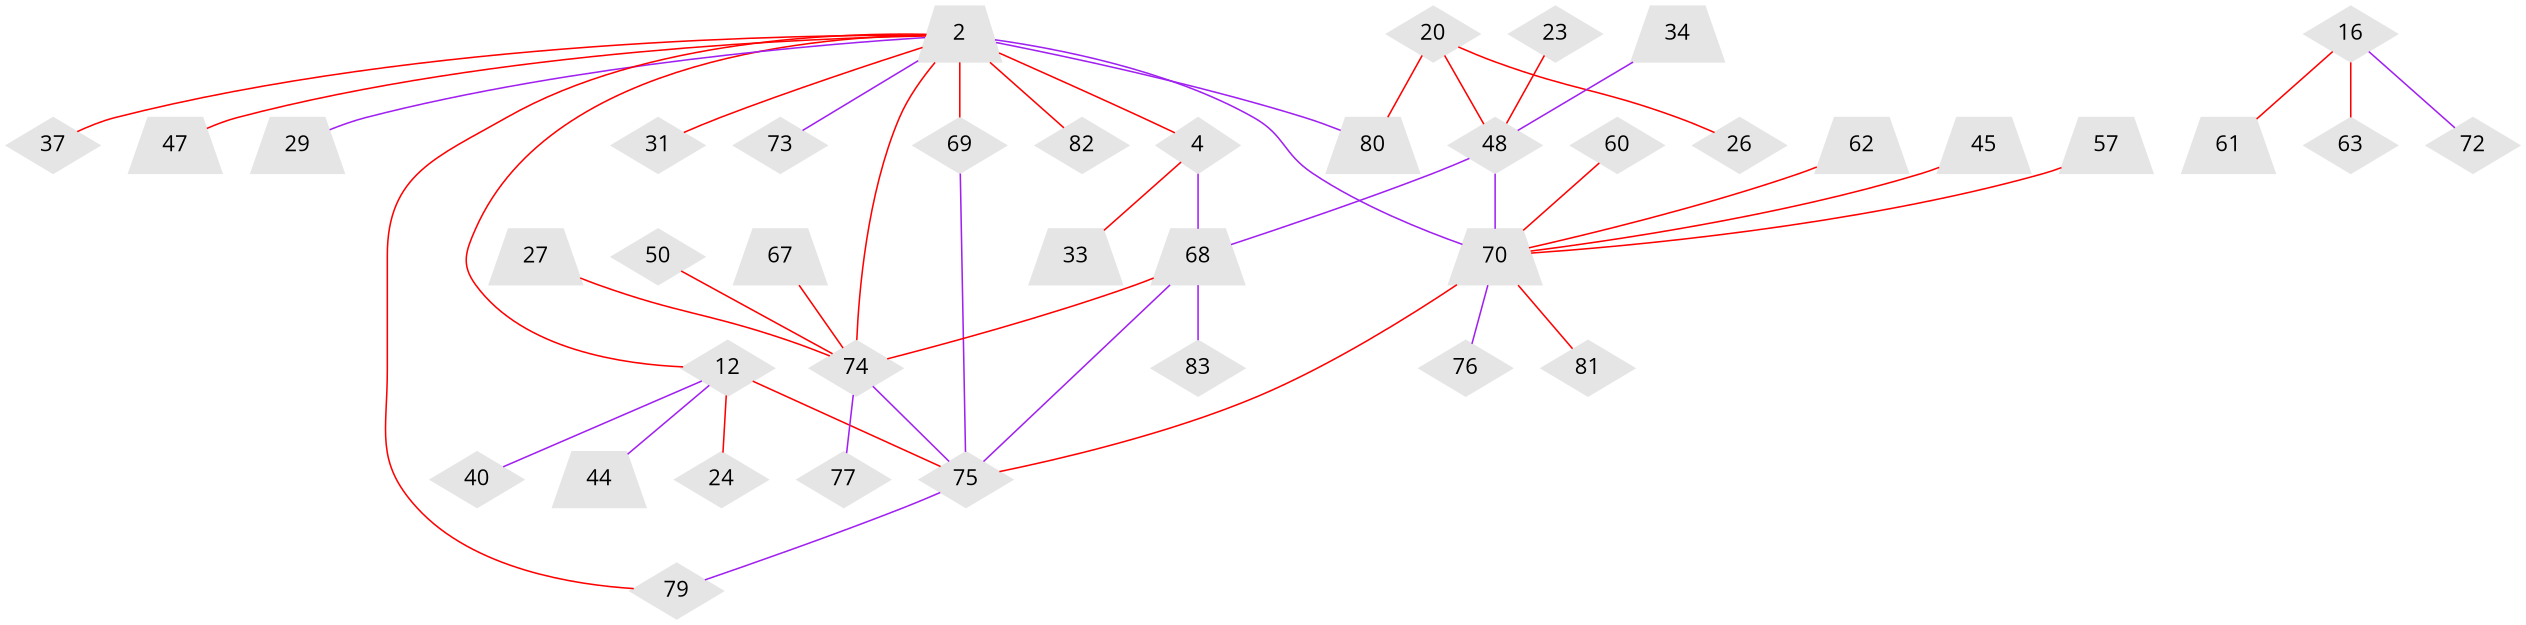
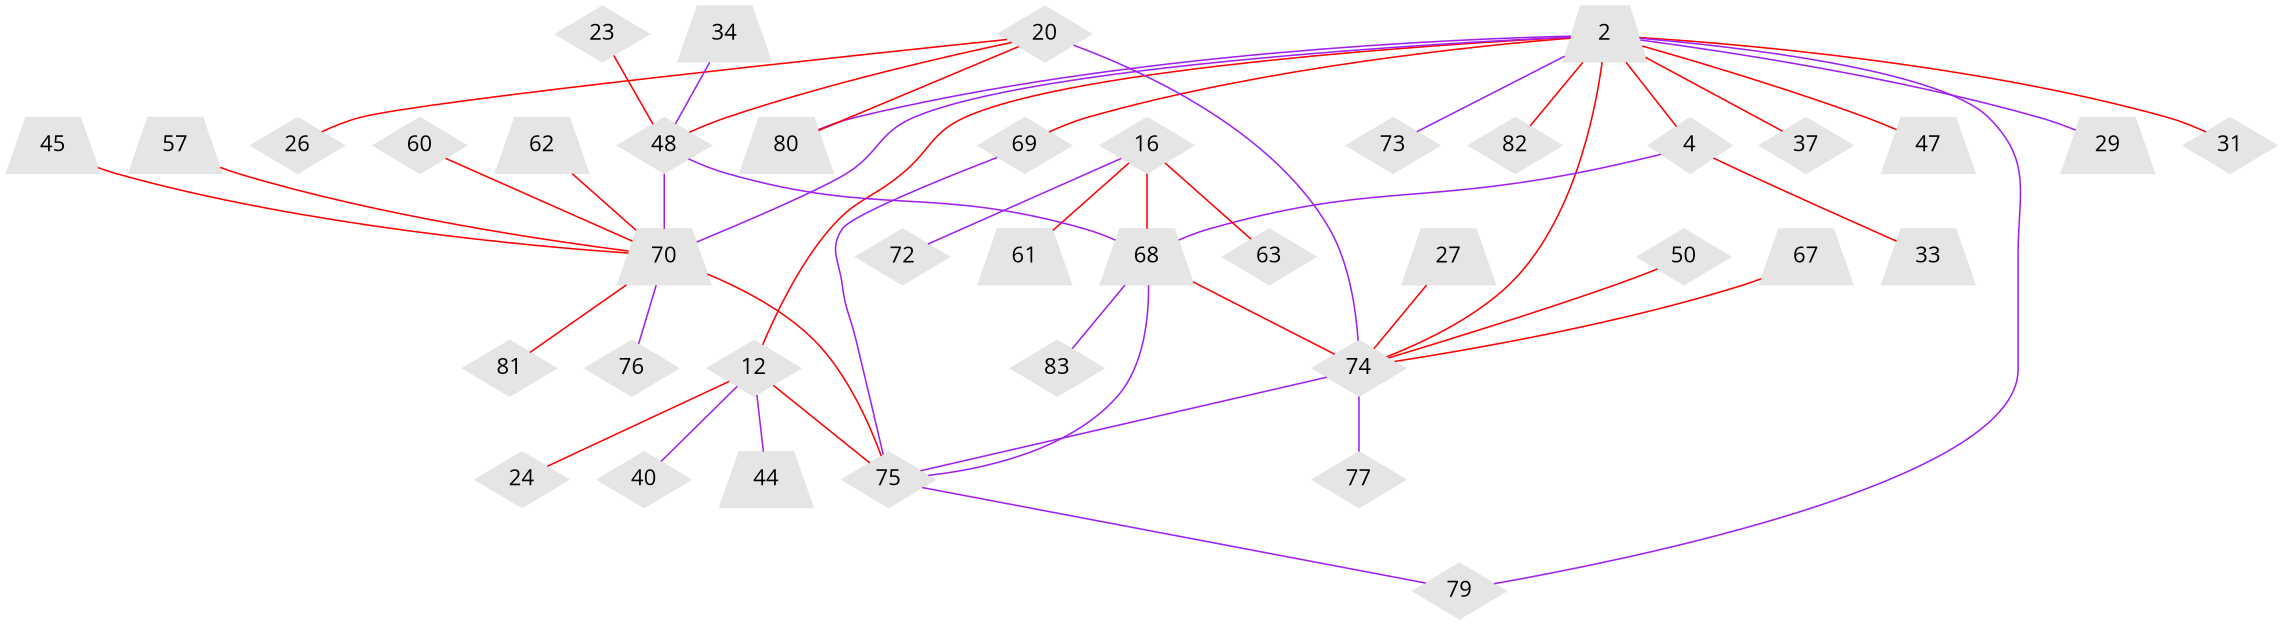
none -> (1263, 152)
(403, 193) -> (2018, 351)
none -> (1147, 201)
